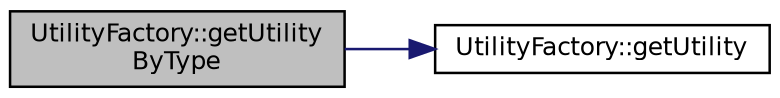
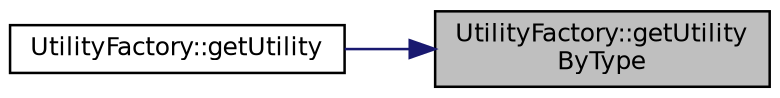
(377, 49) -> (377, 49)
